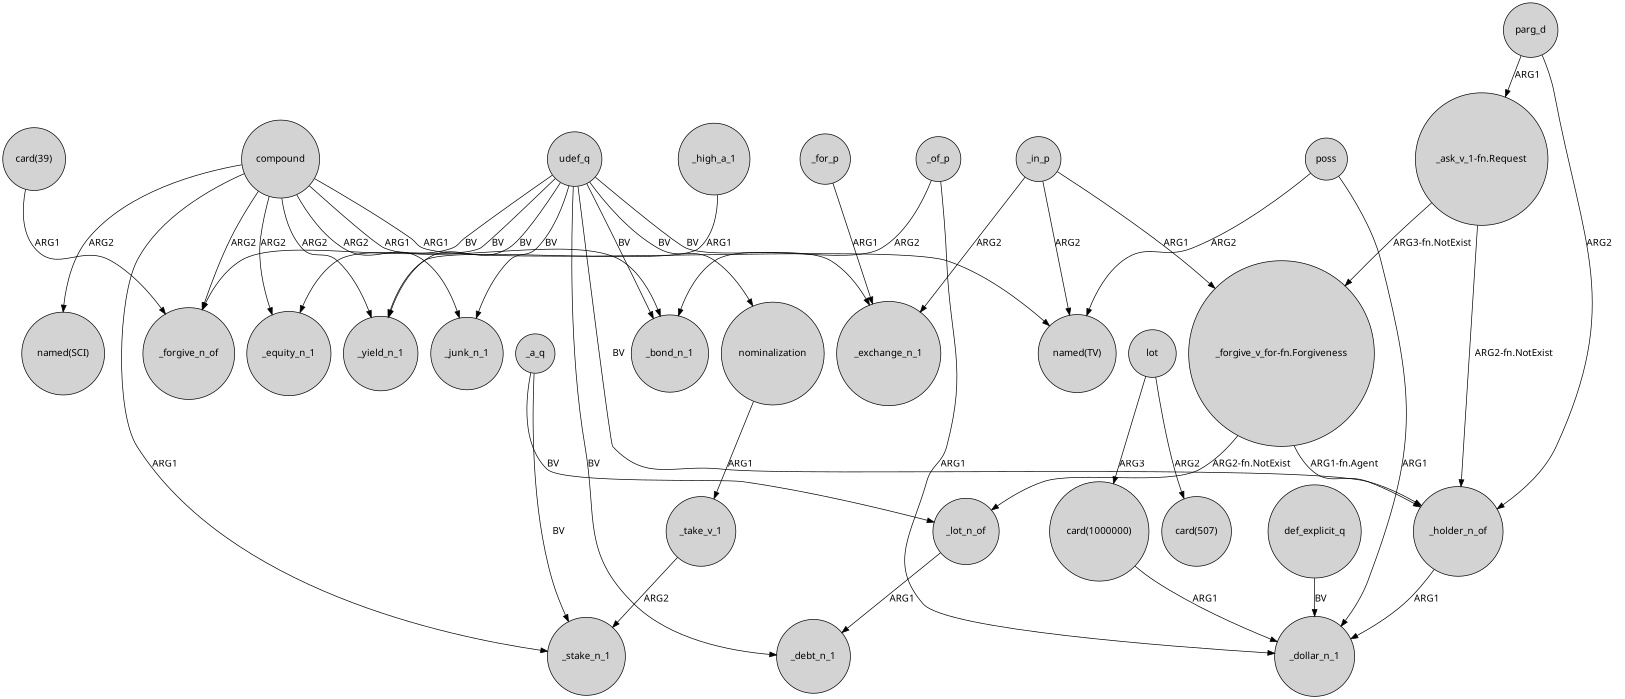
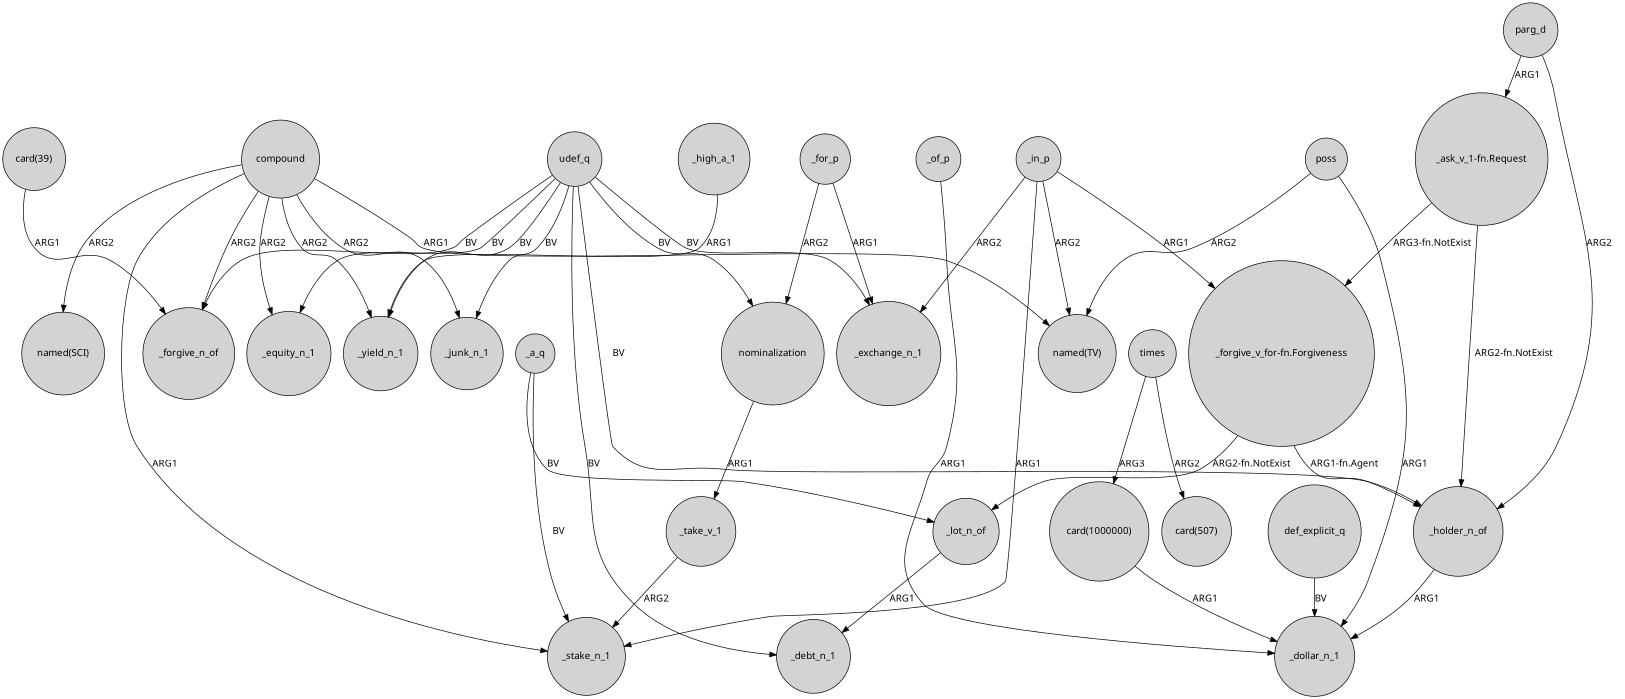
none -> (803, 240)
(670, 354) -> none
(1152, 354) -> (1152, 354)
none -> (1007, 572)
